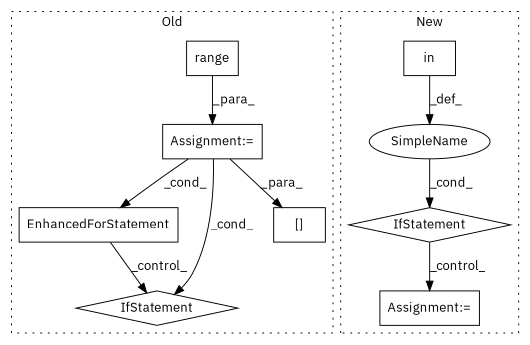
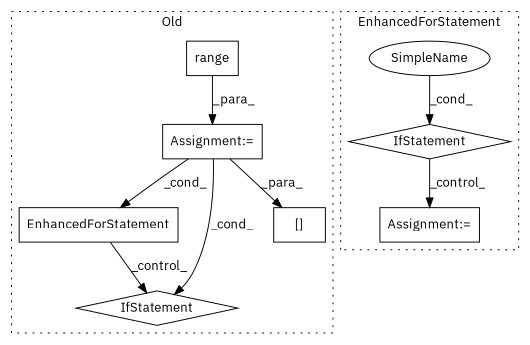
(430, 22) -> (430, 22)
(430, 58) -> none
